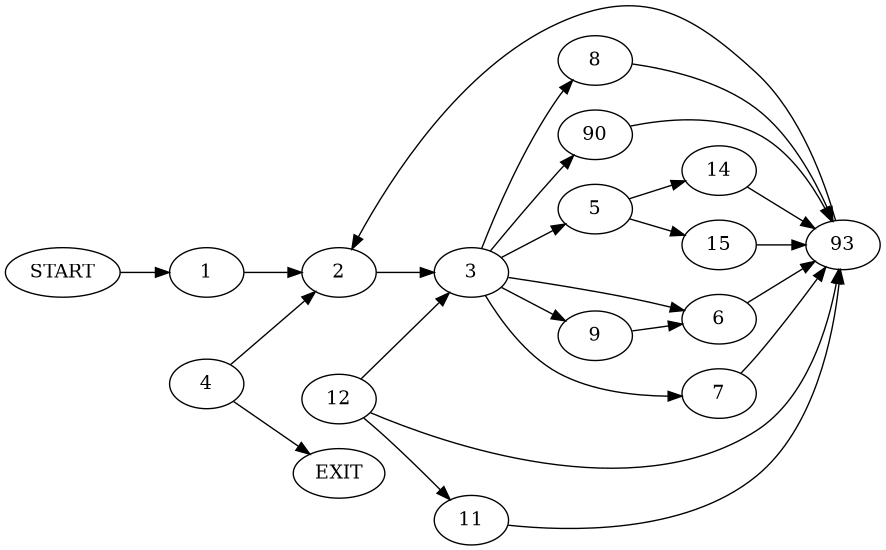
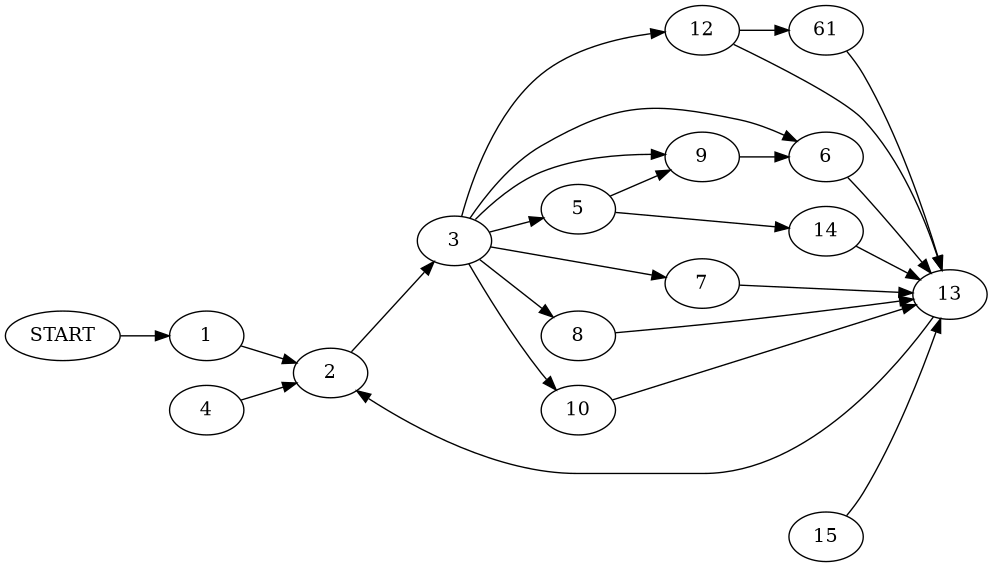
(595, 135) -> (578, 410)
(651, 225) -> (634, 186)
(843, 245) -> (950, 295)
(400, 341) -> (524, 91)
(339, 473) -> none
(471, 520) -> (826, 30)
